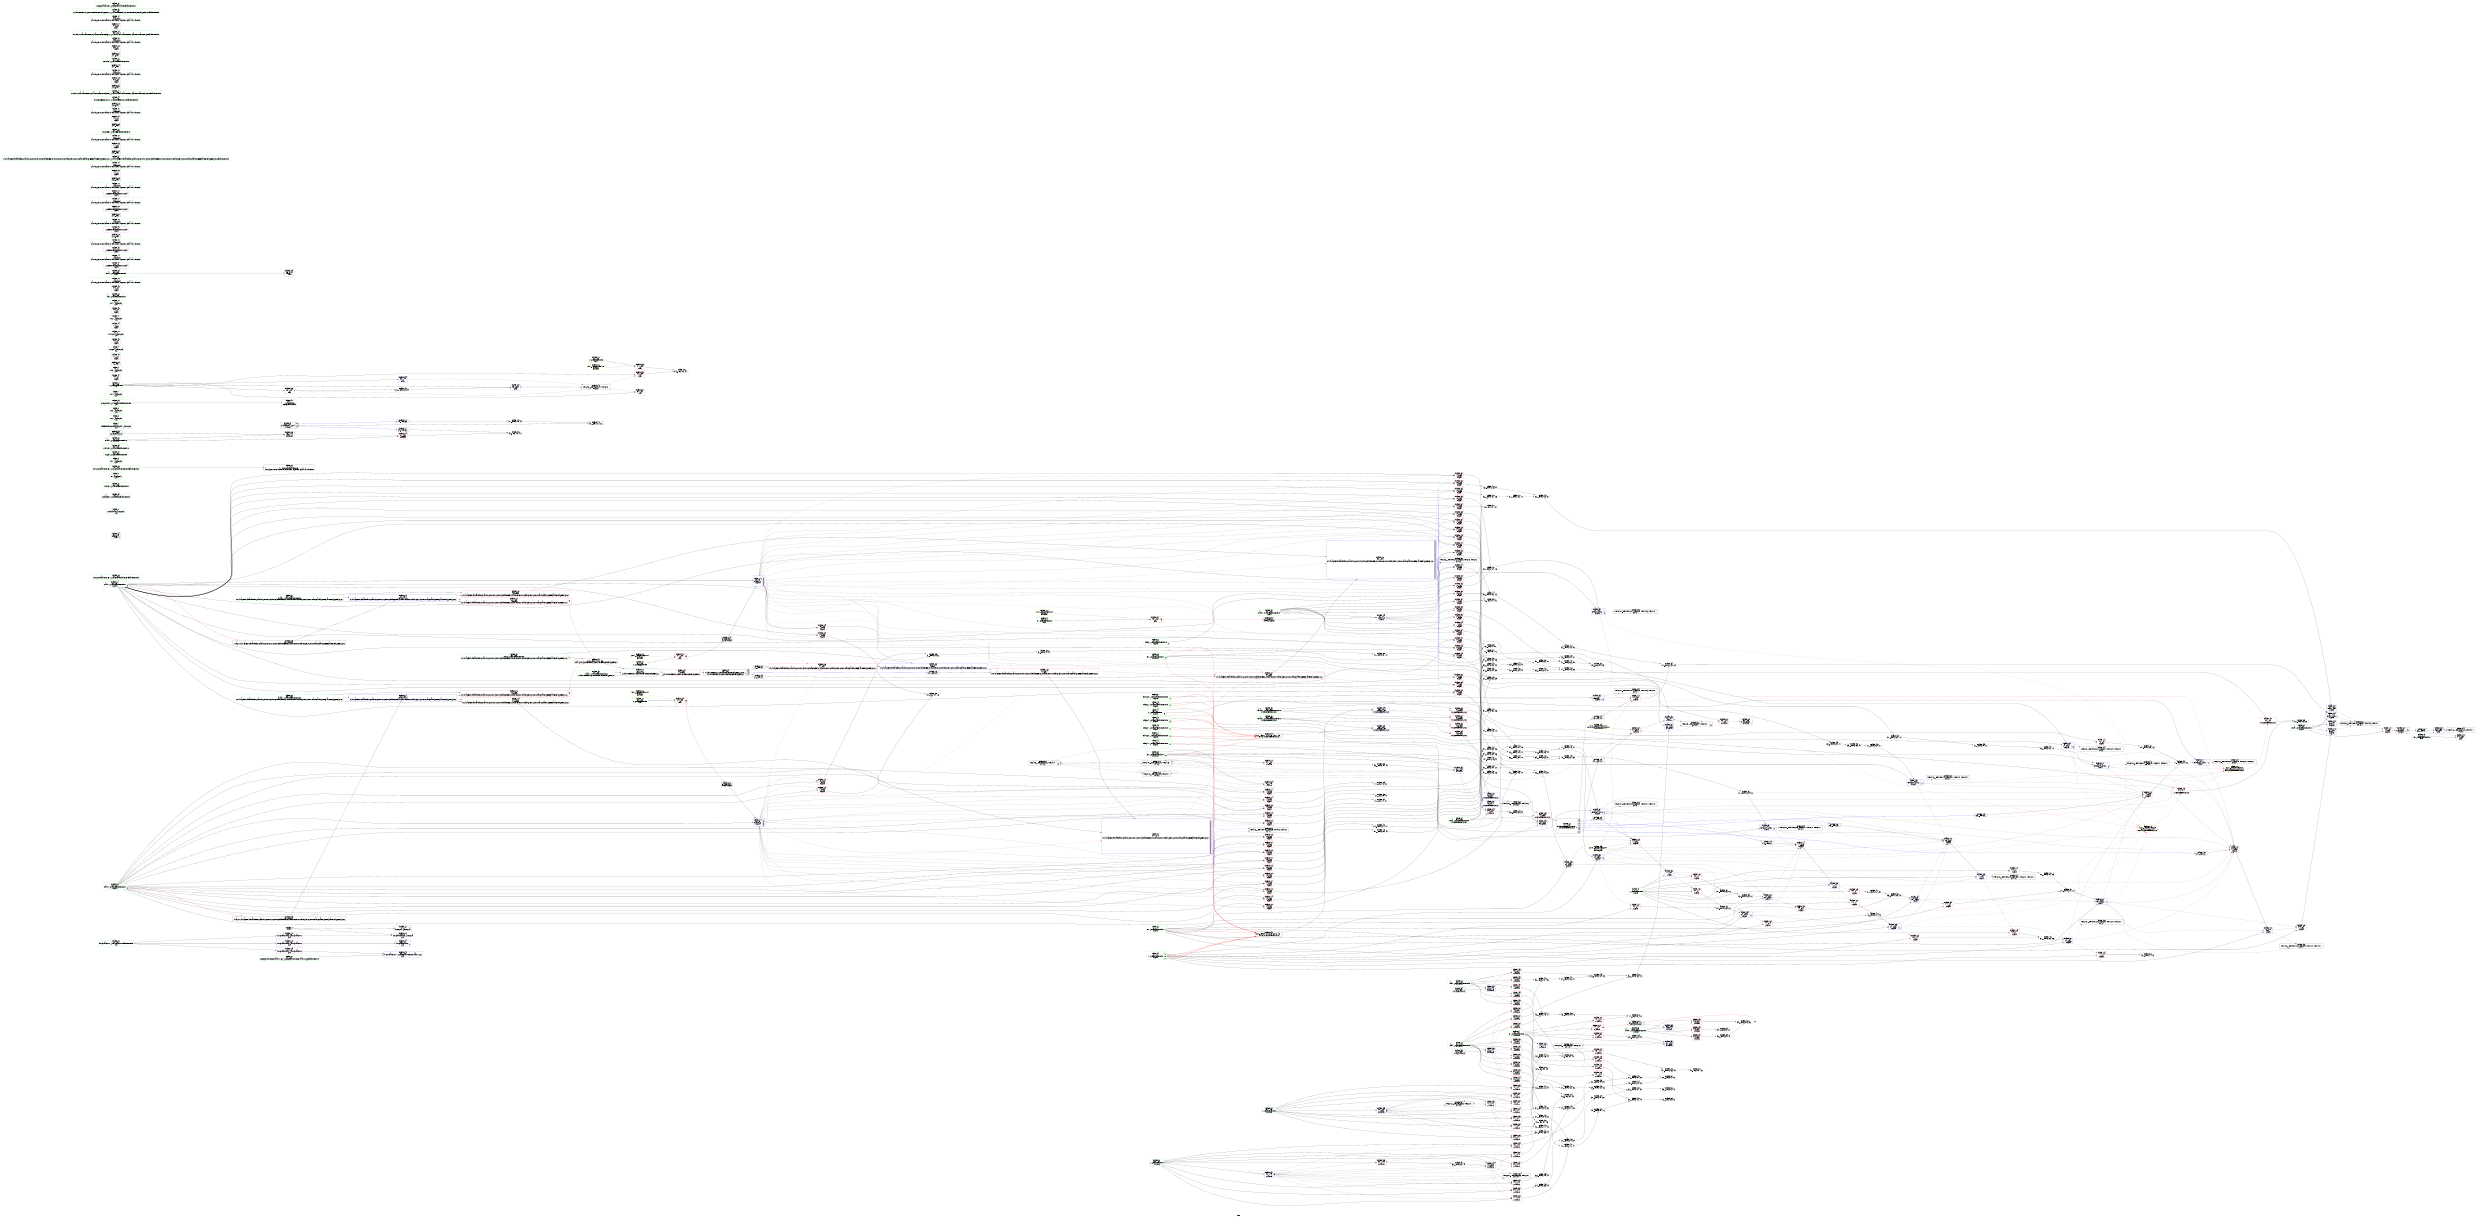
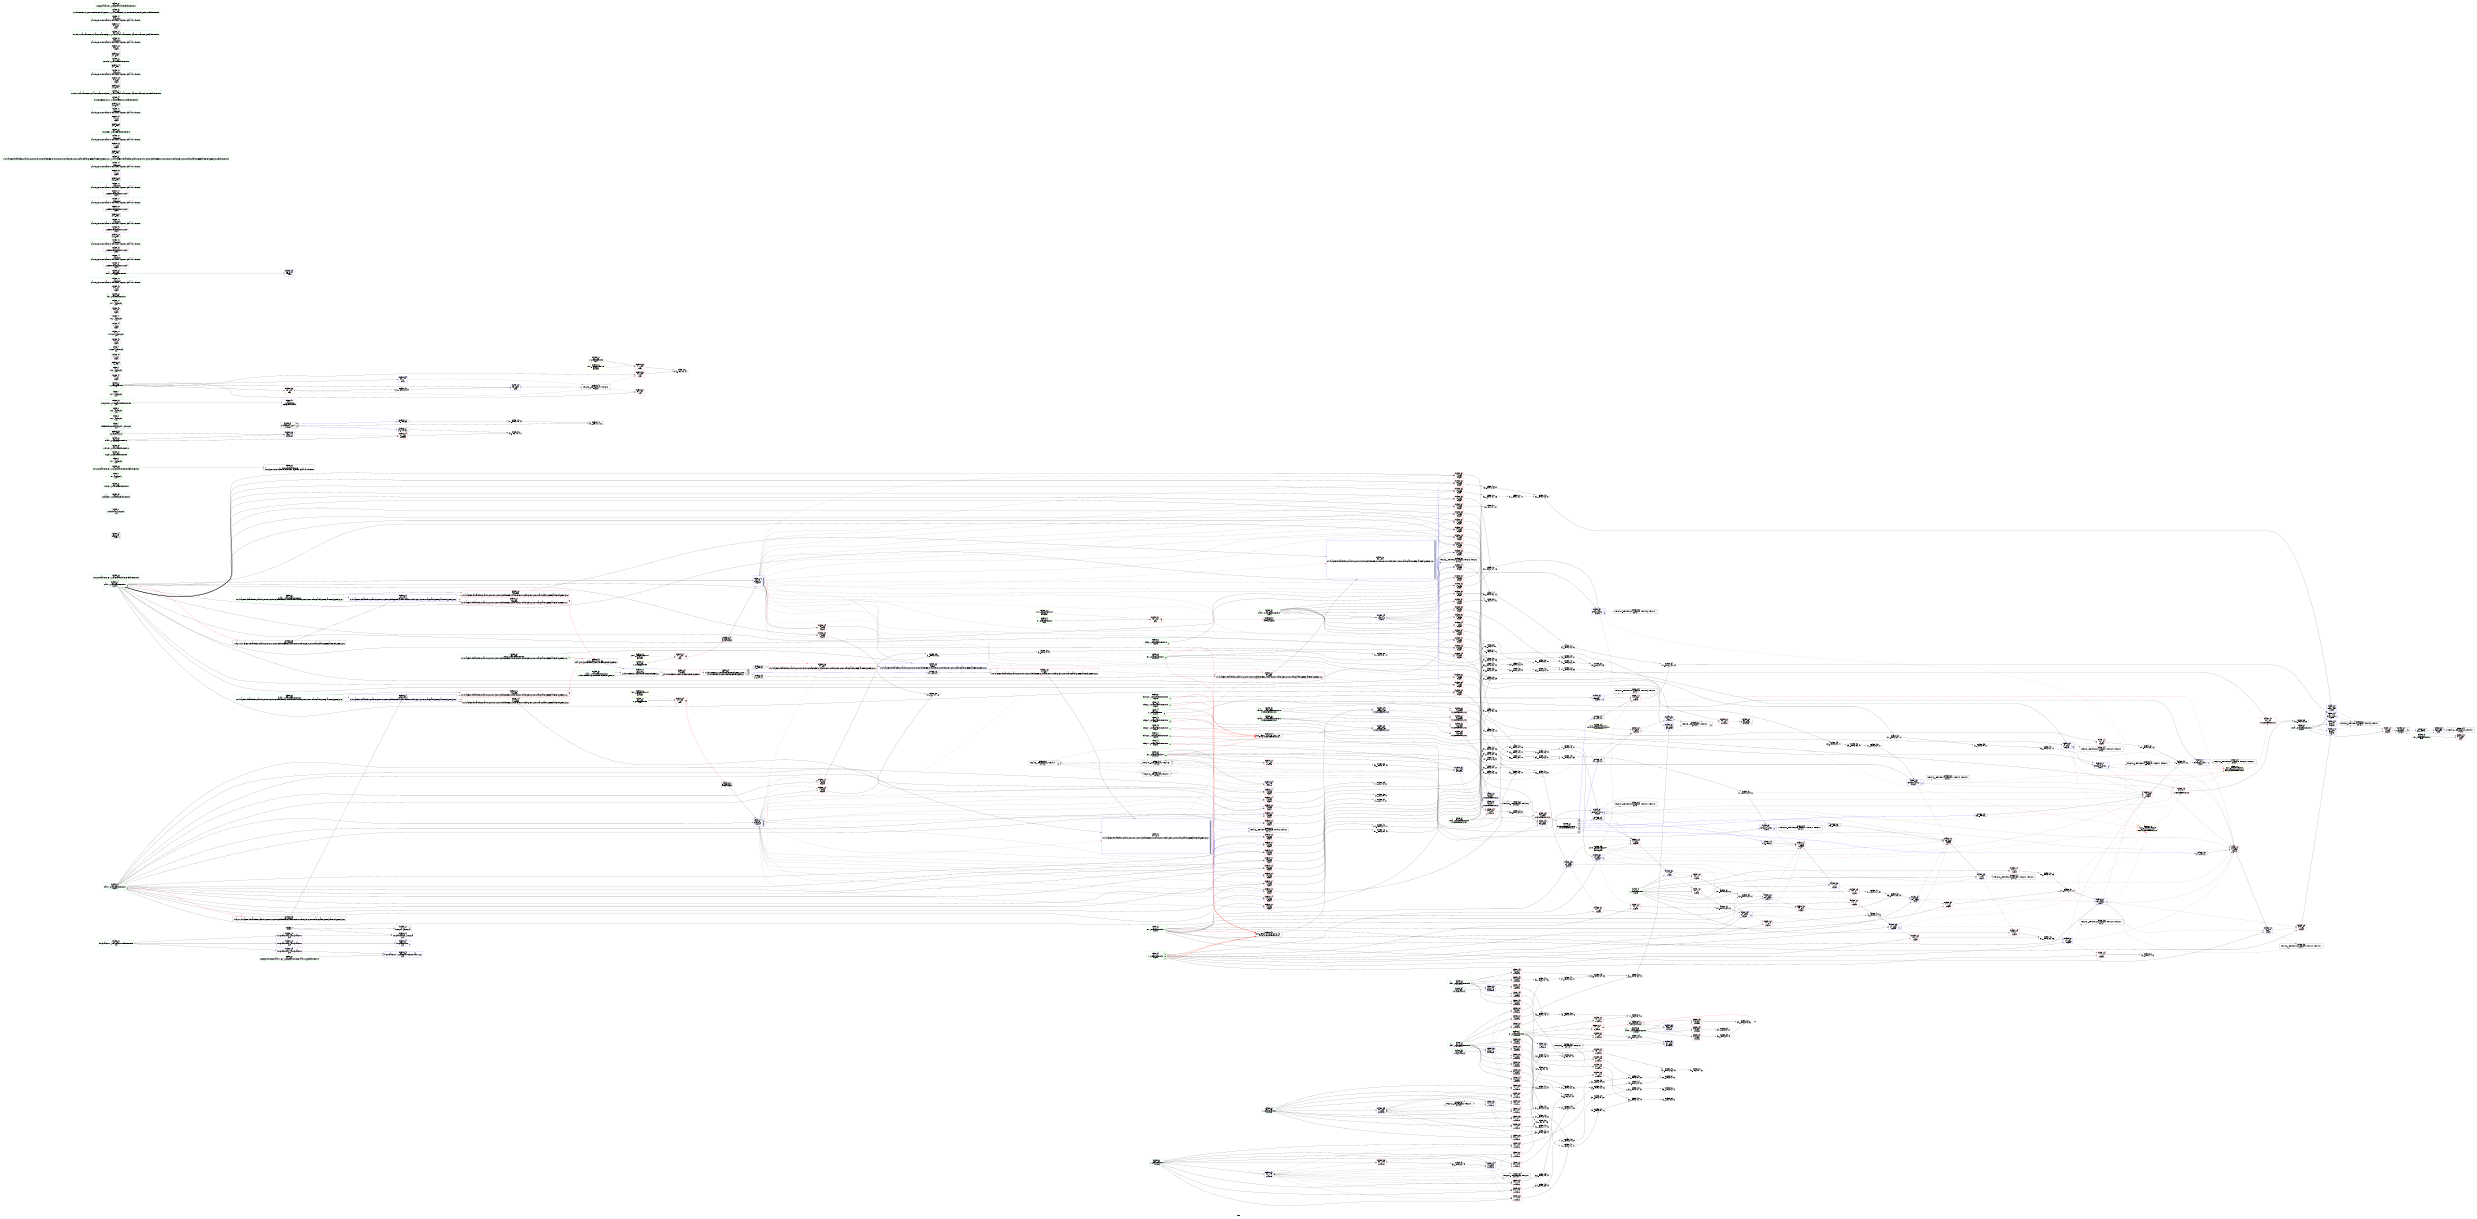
none -> (1598, 910)
